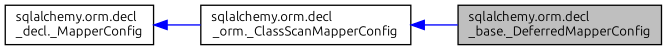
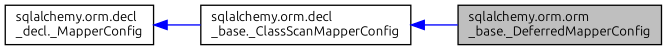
(306, 25) -> (306, 25)
(560, 25) -> (560, 25)
